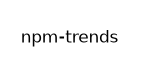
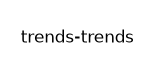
(70, 38) -> (78, 38)
